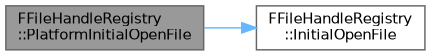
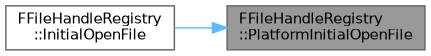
(223, 28) -> (193, 28)
